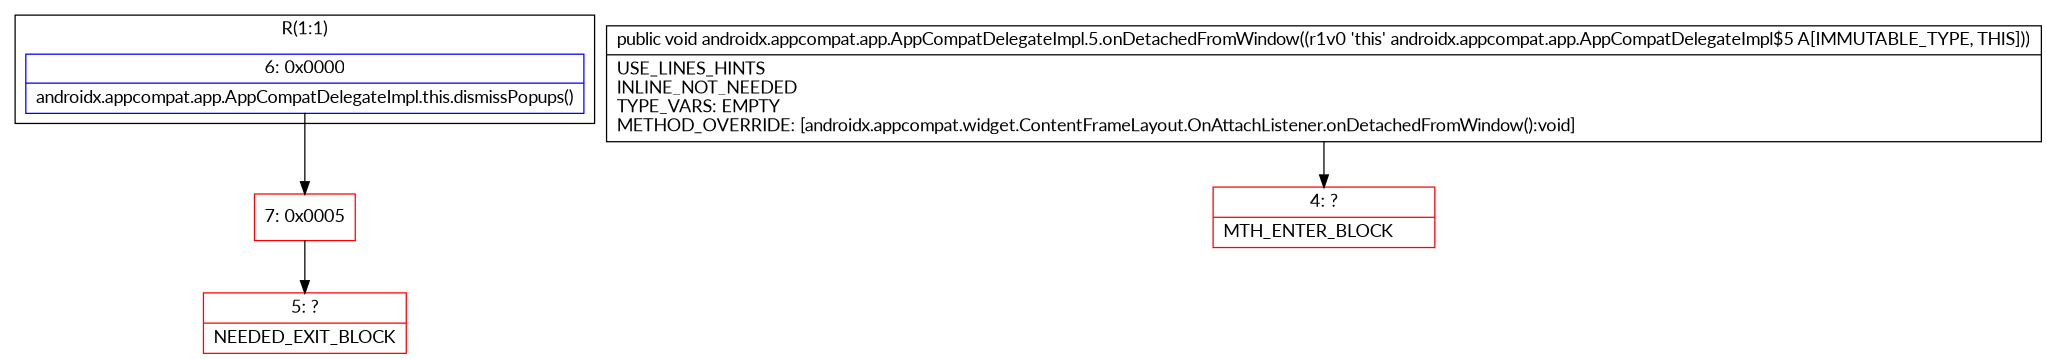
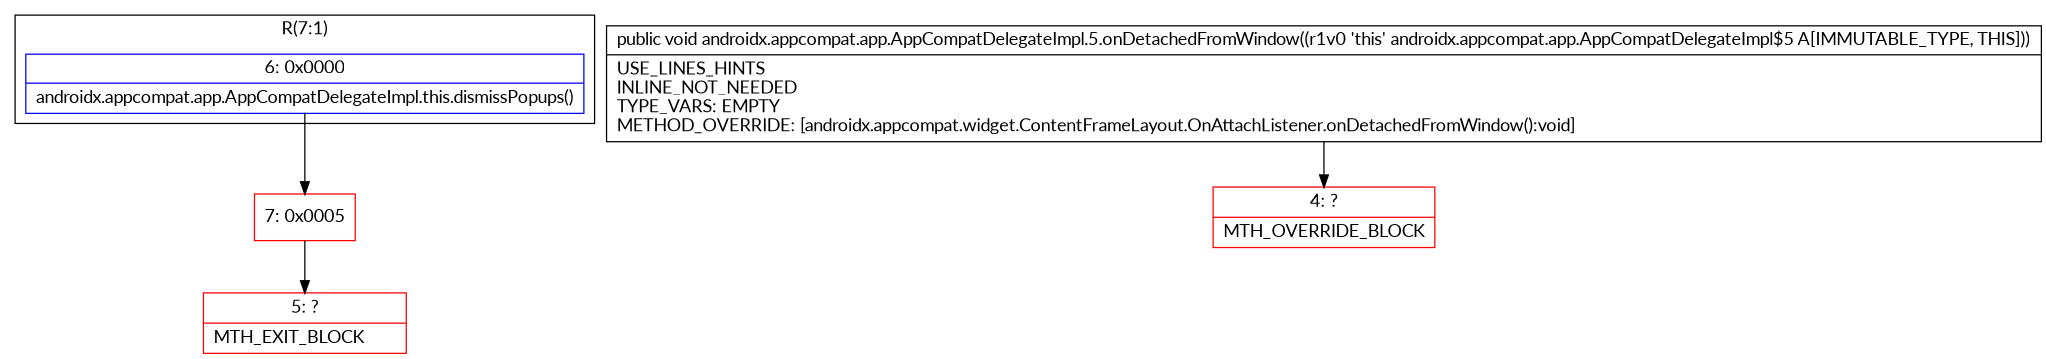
(305, 30) -> (305, 30)
(1308, 232) -> (1324, 232)
(305, 338) -> (289, 338)
